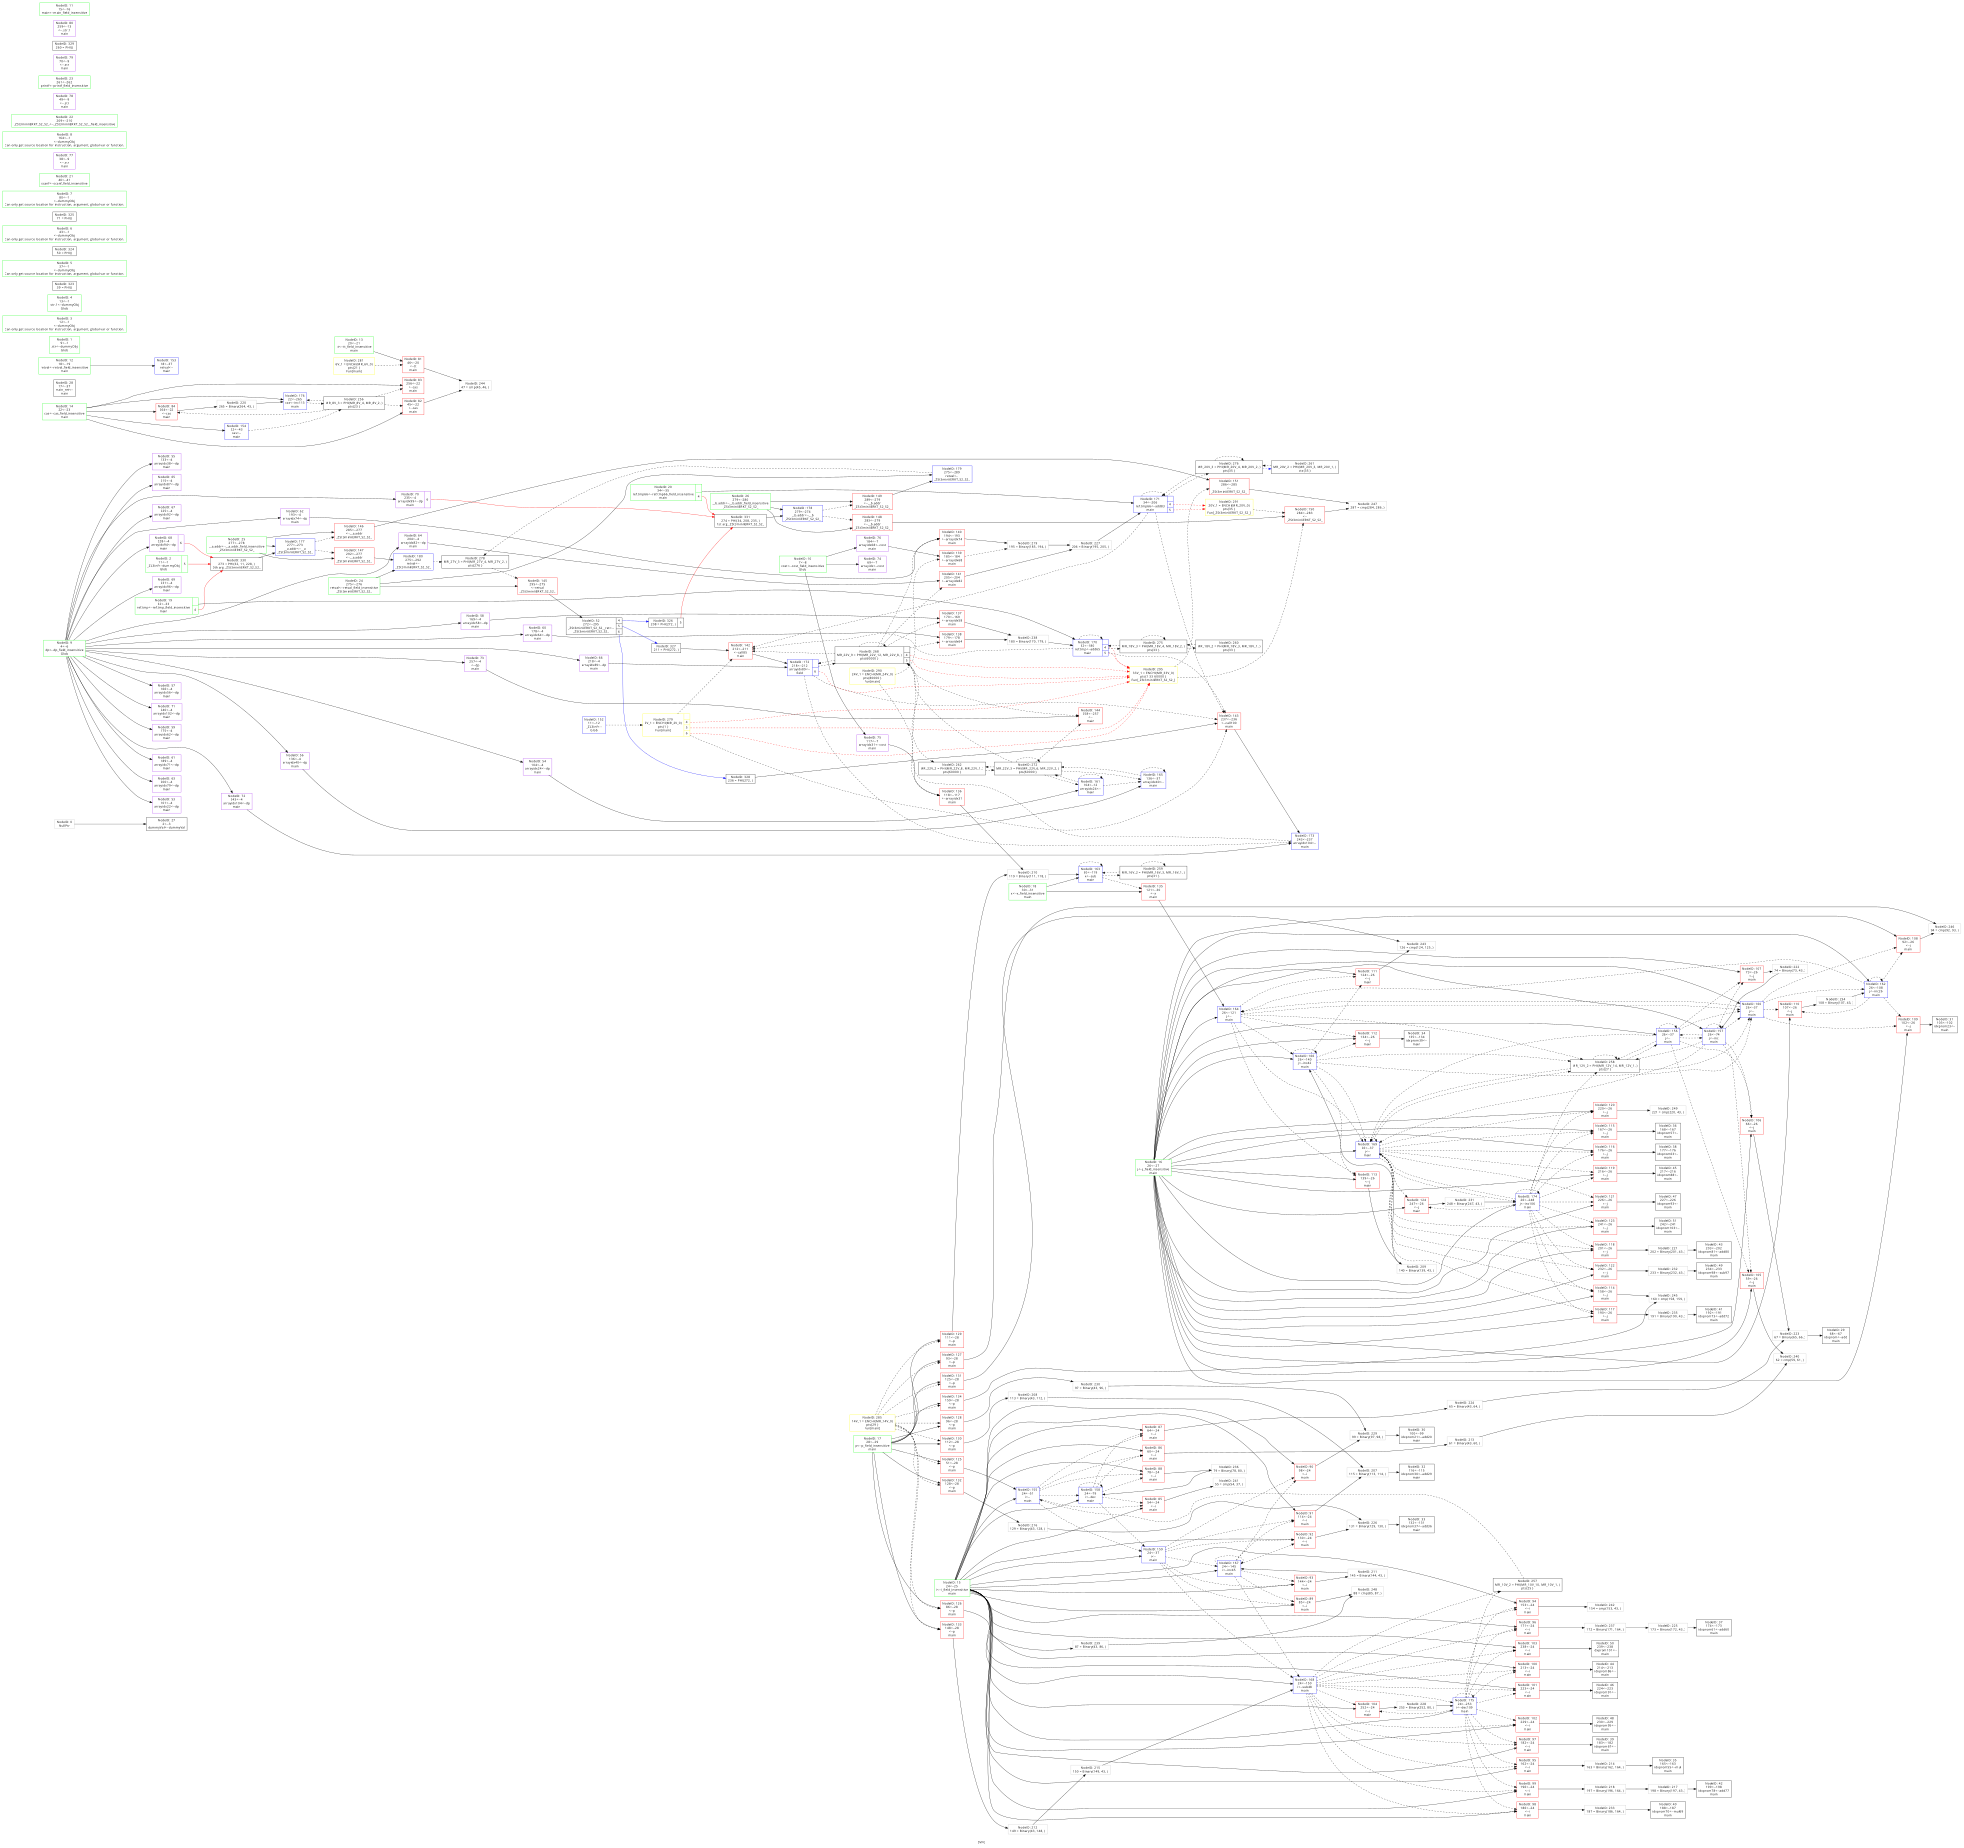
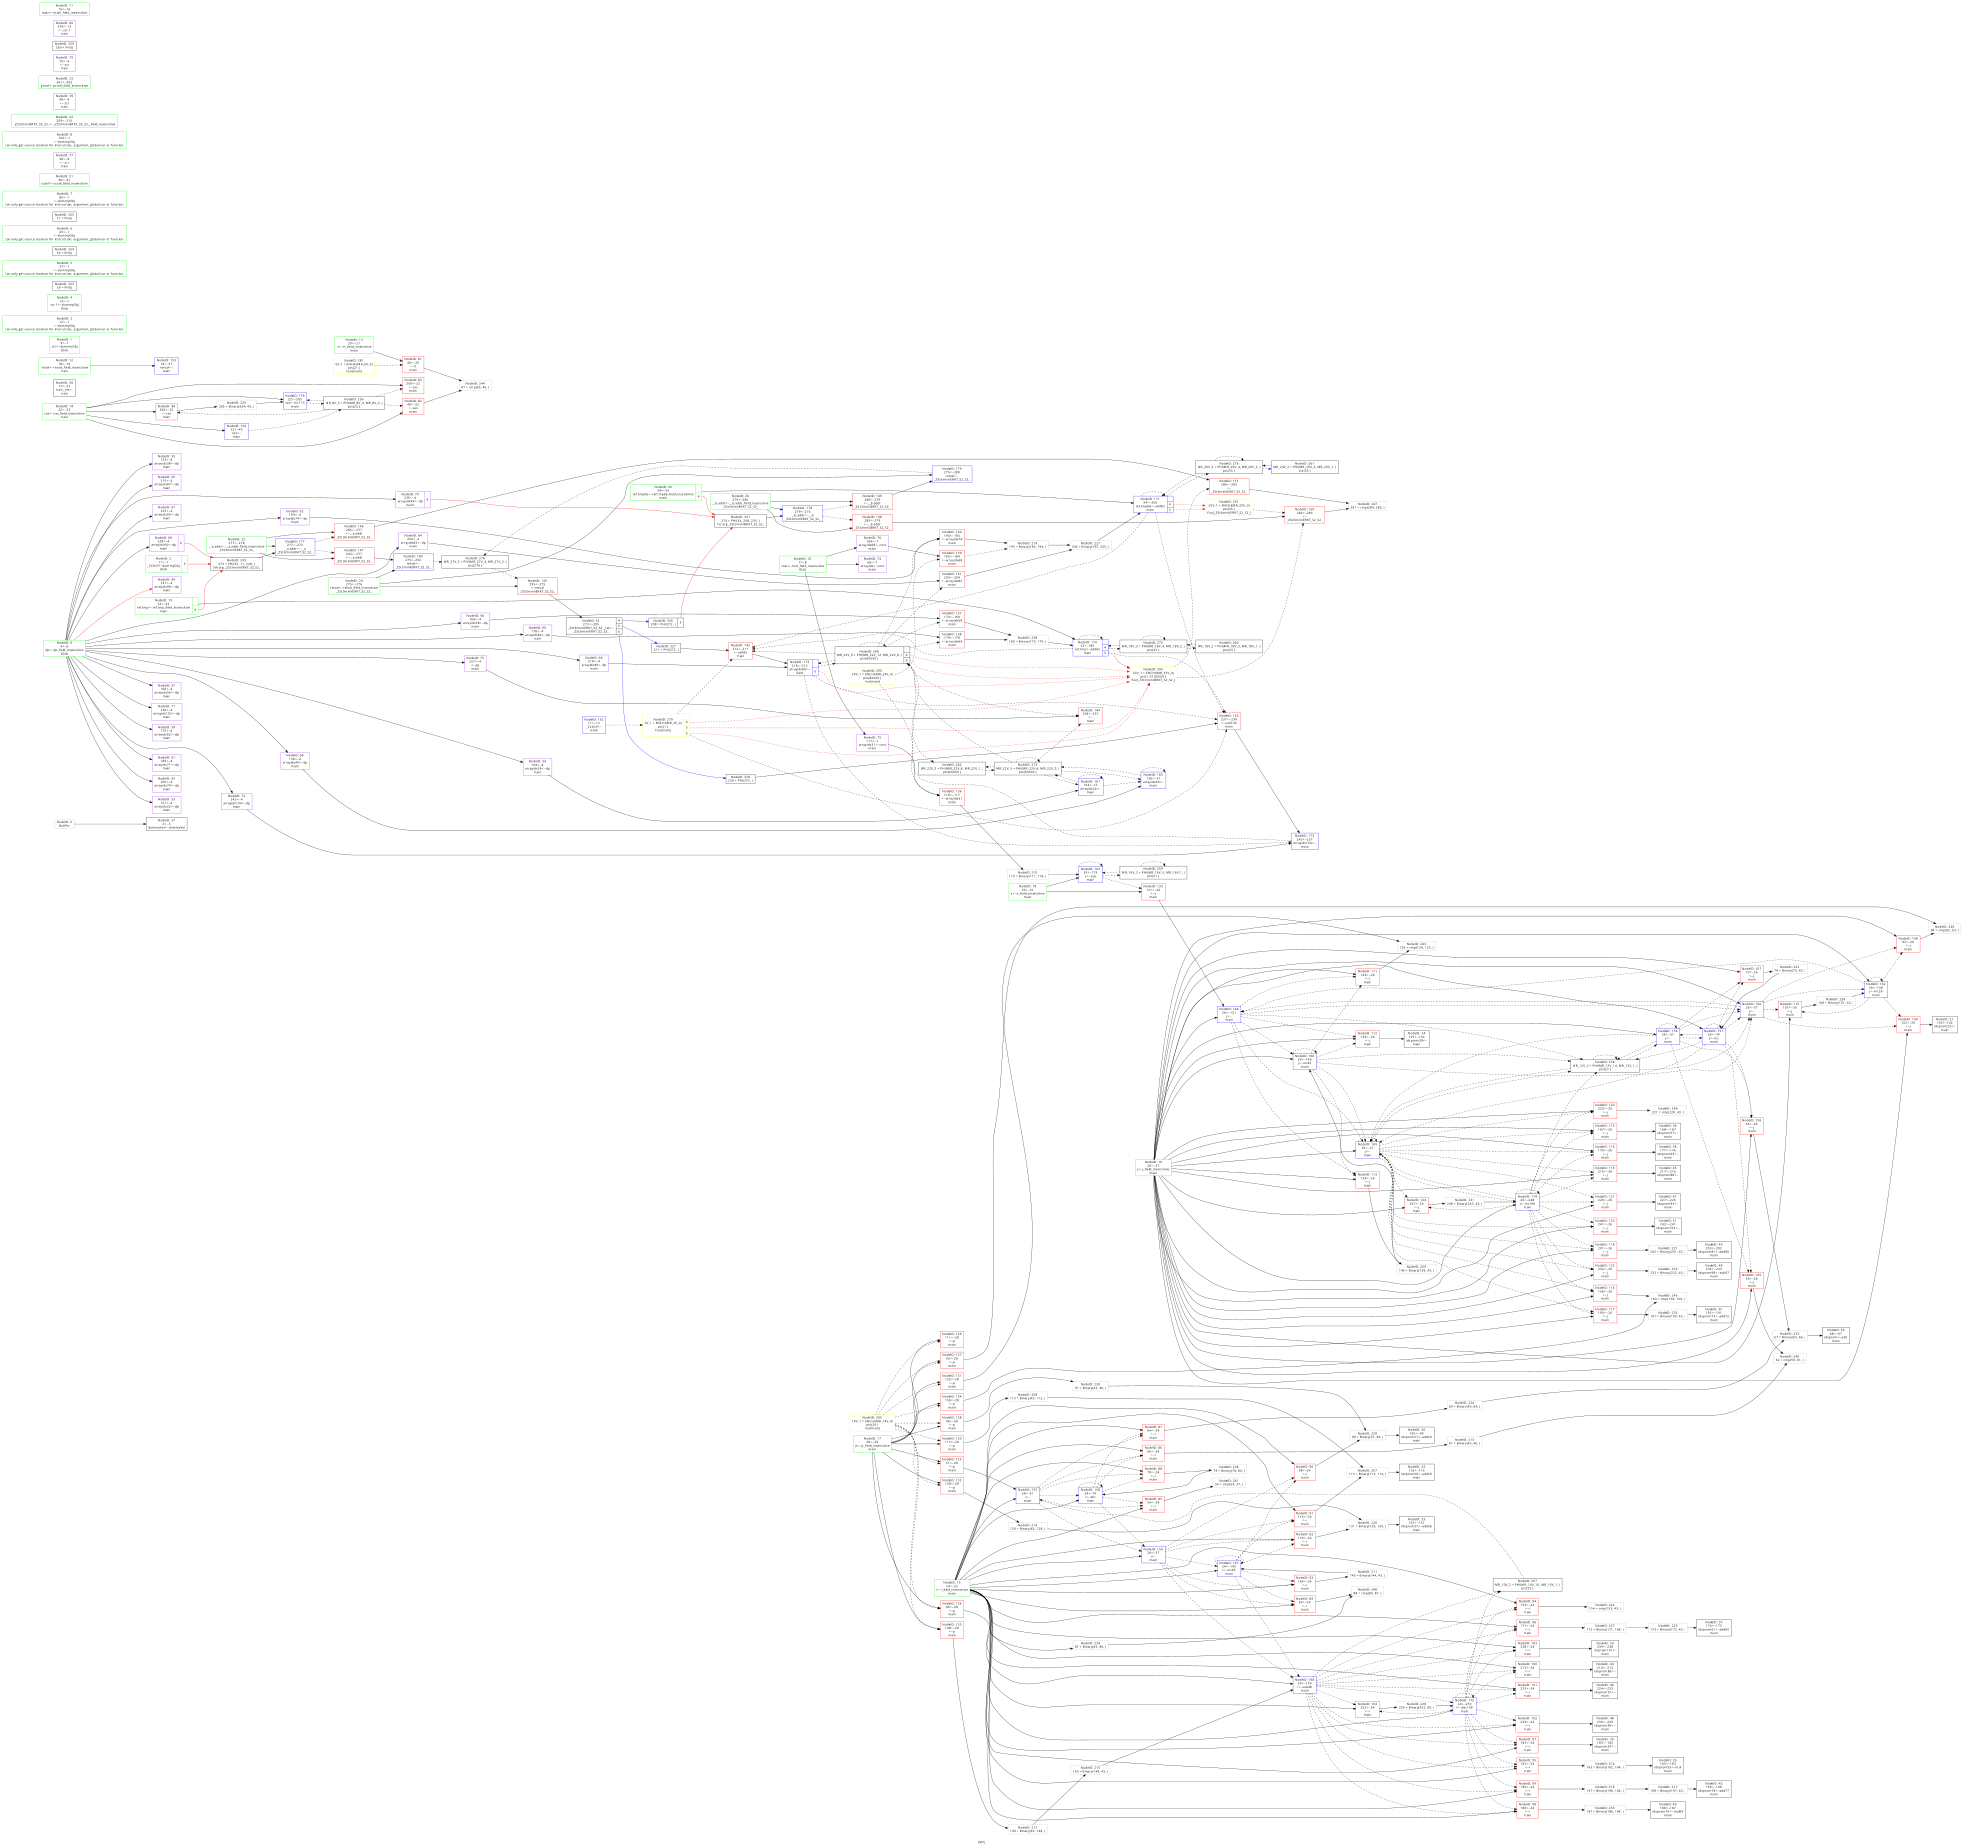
(110, 611) -> (110, 611)
(962, 1099) -> none
